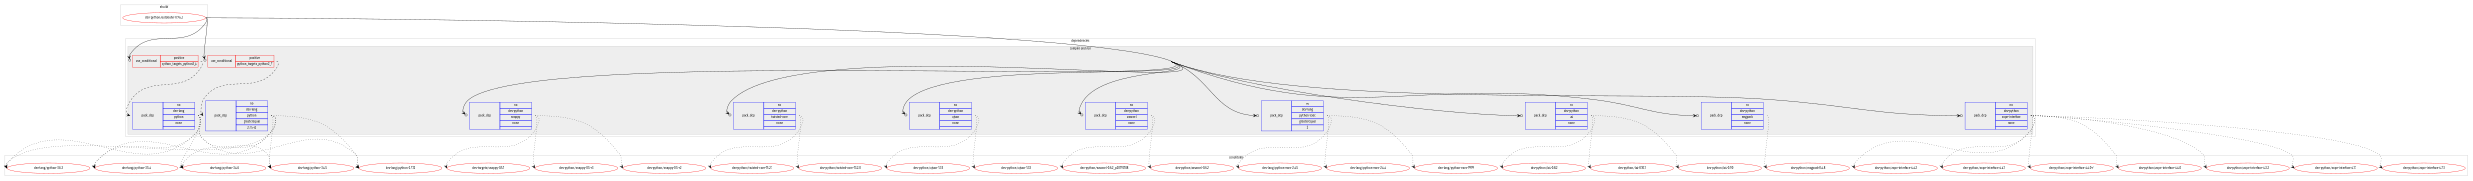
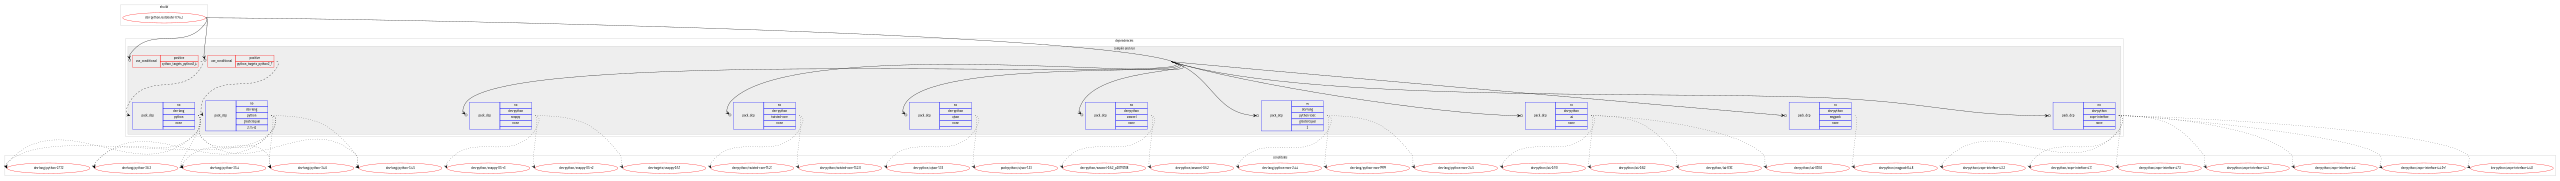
(1016, 168) -> (1016, 168)
none -> (1808, 168)
